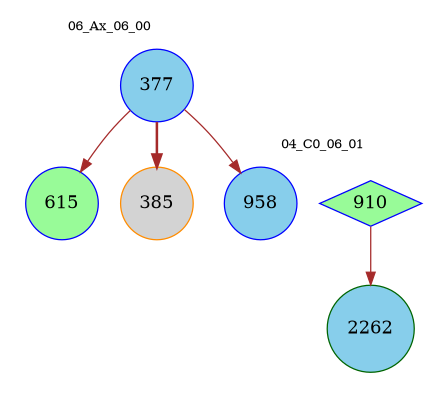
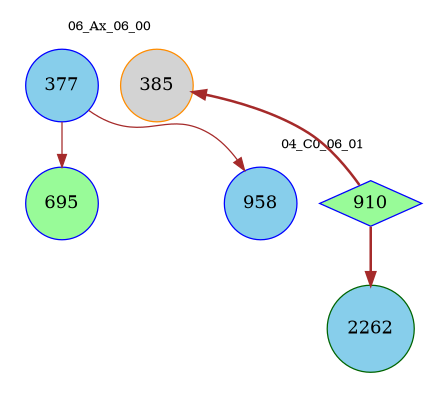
(157, 138) -> (292, 124)
(62, 203) -> (62, 203)
(371, 249) -> (371, 249)
